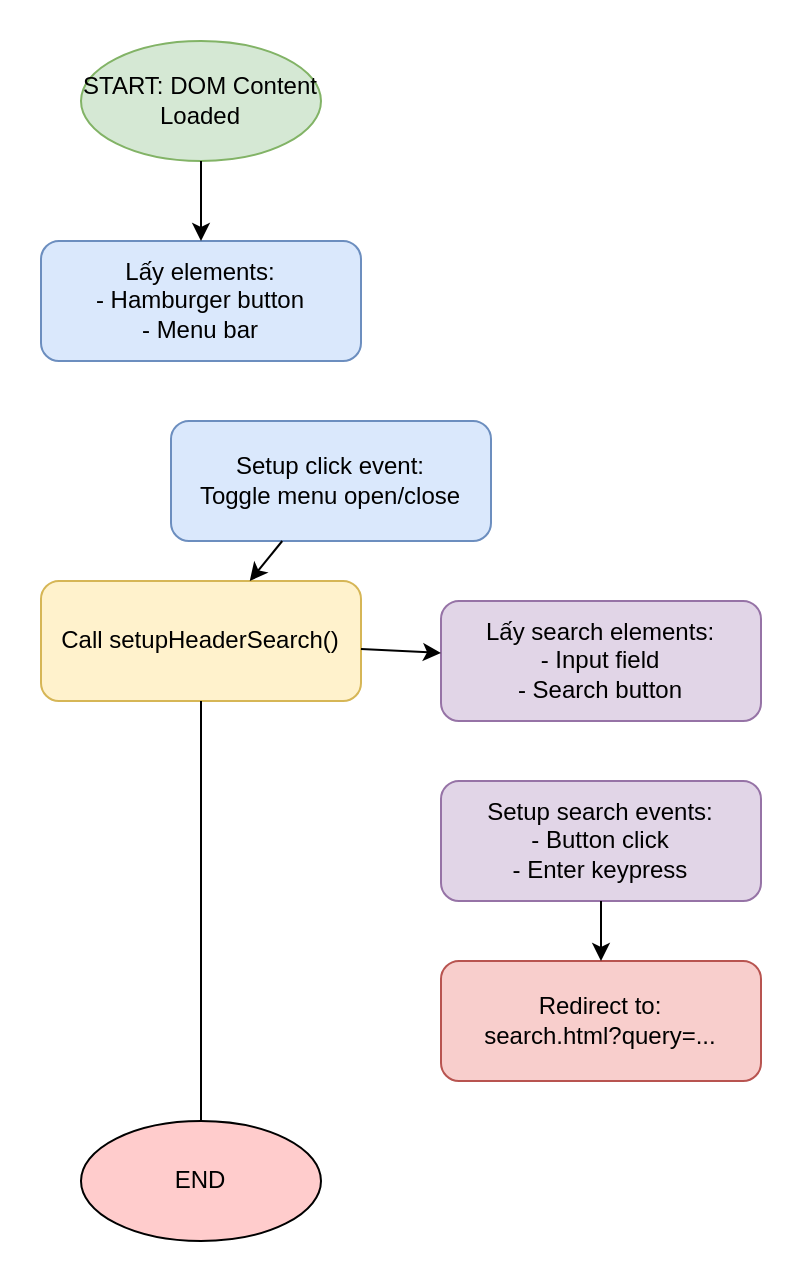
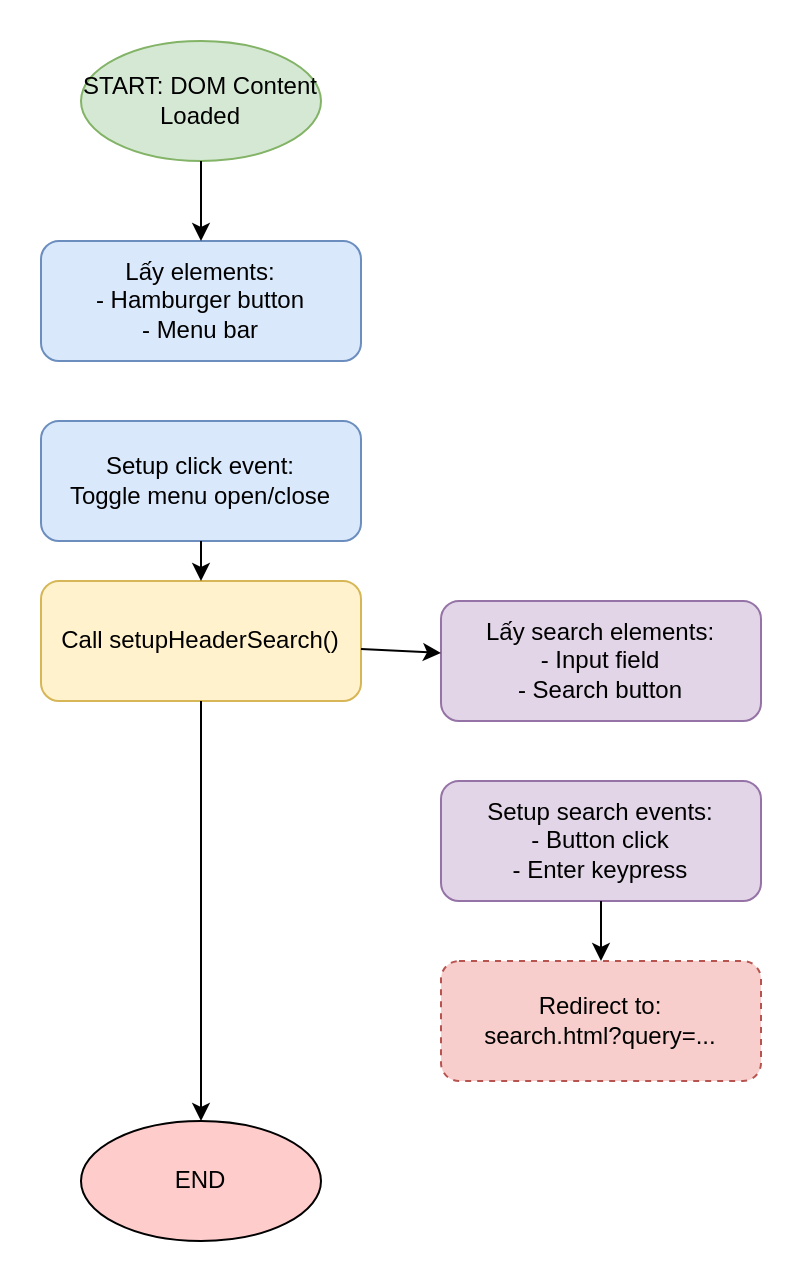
(331, 481) -> (201, 481)
(601, 1021) -> (601, 1021)
(201, 1111) -> (201, 1106)
